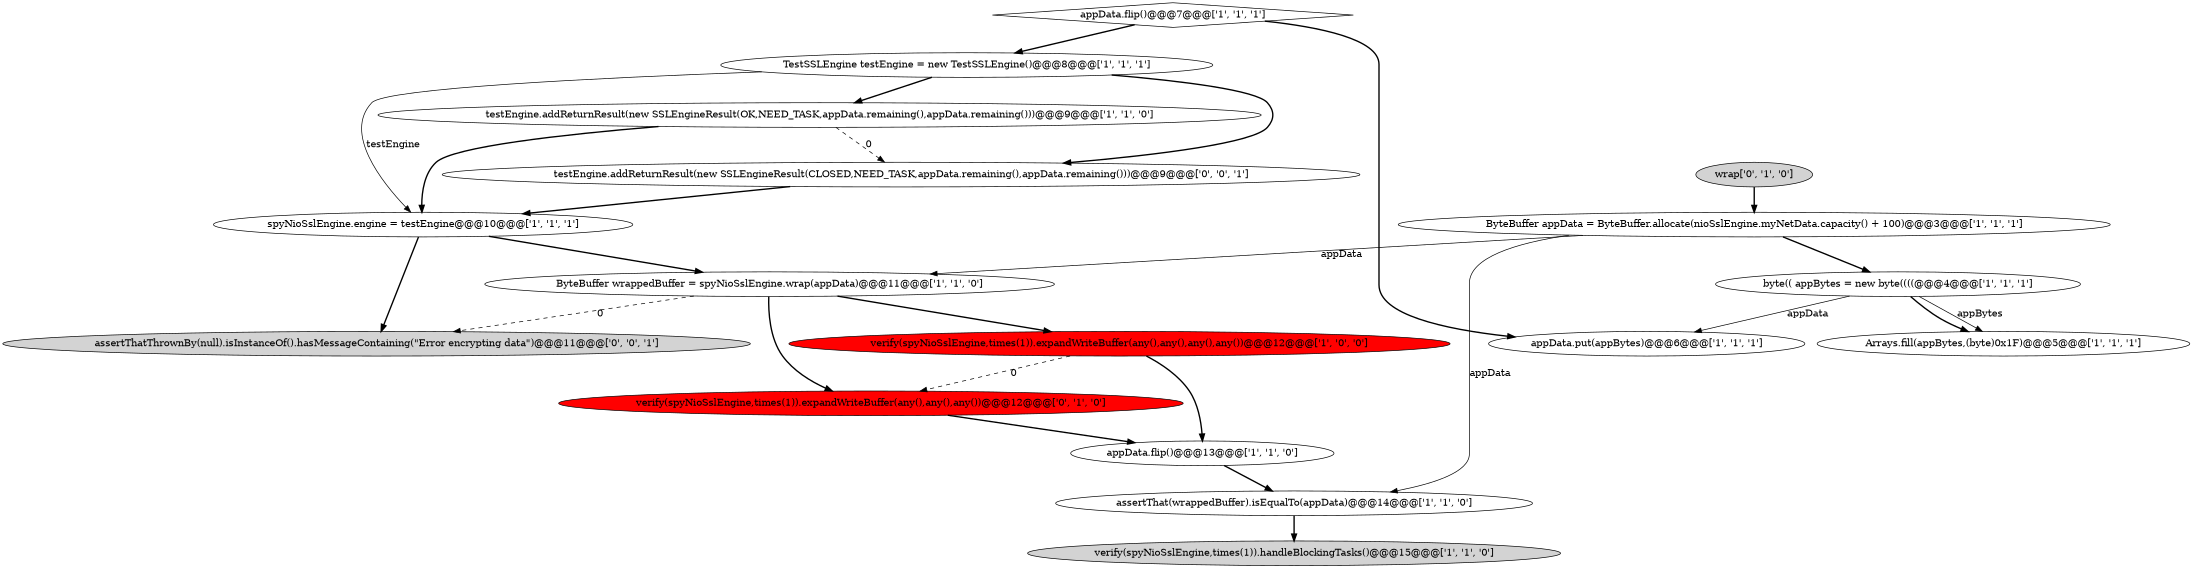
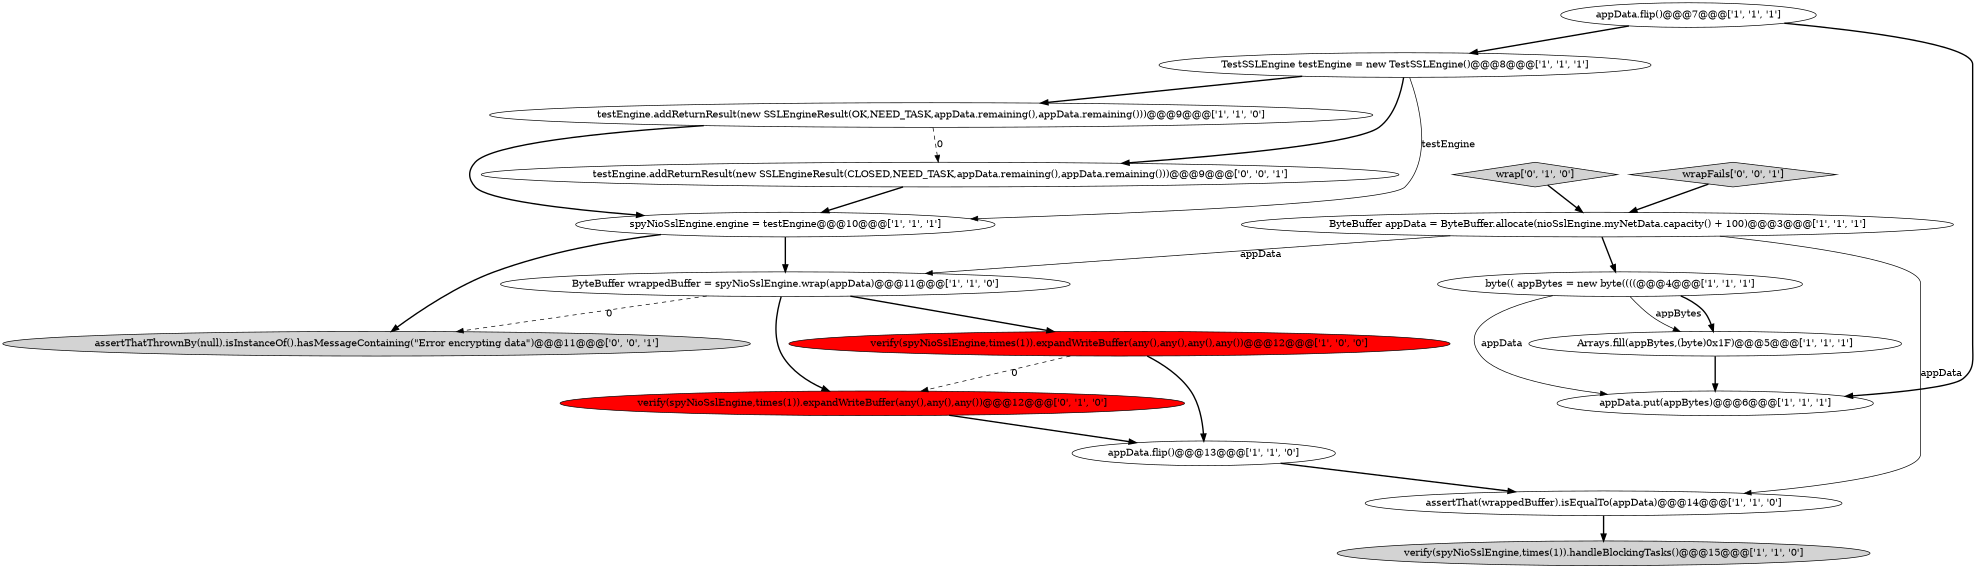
(1173, 15) -> (1689, 15)
none -> (1733, 175)
(1754, 175) -> (1535, 175)
none -> (1715, 370)
